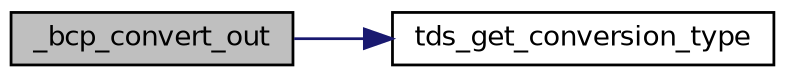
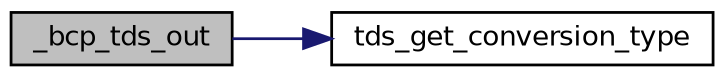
(152, 39) -> (122, 39)
